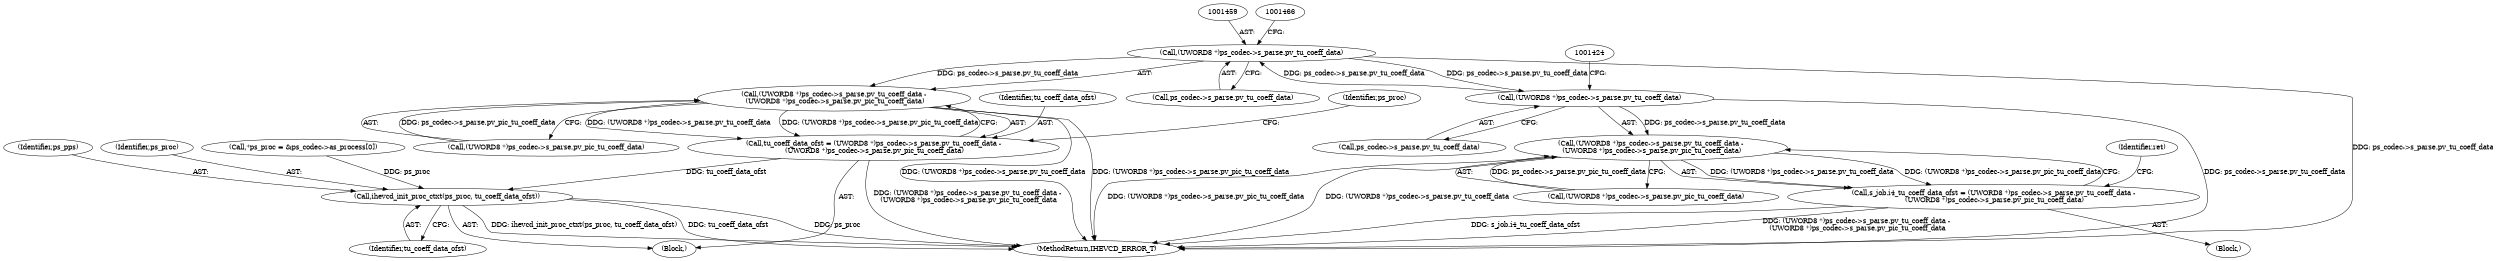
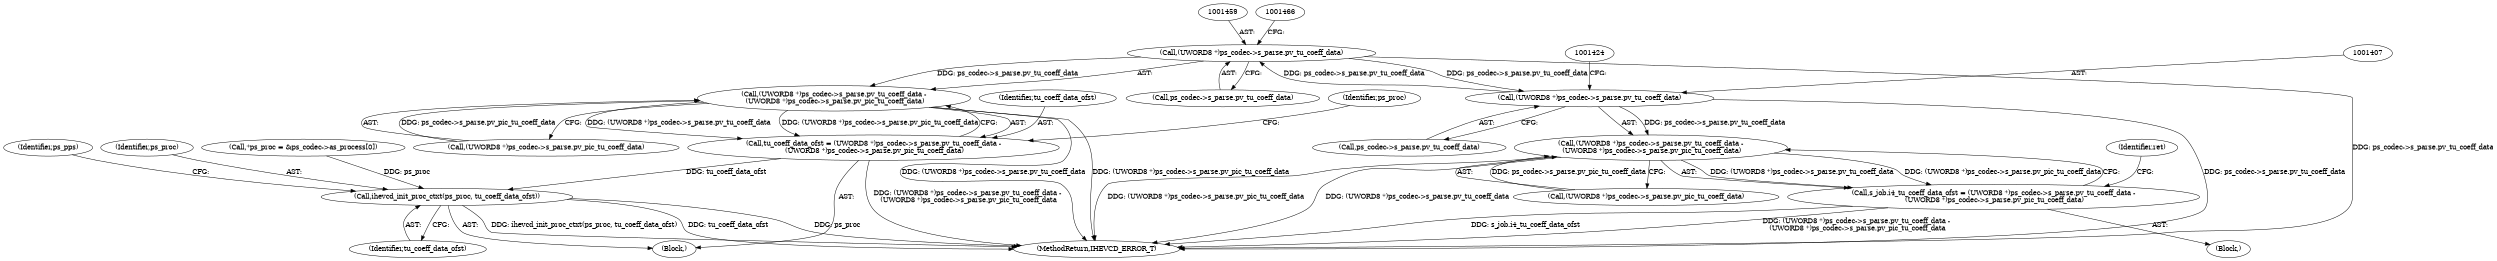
none -> (2368, 53)
(202, 172) -> (202, 172)
